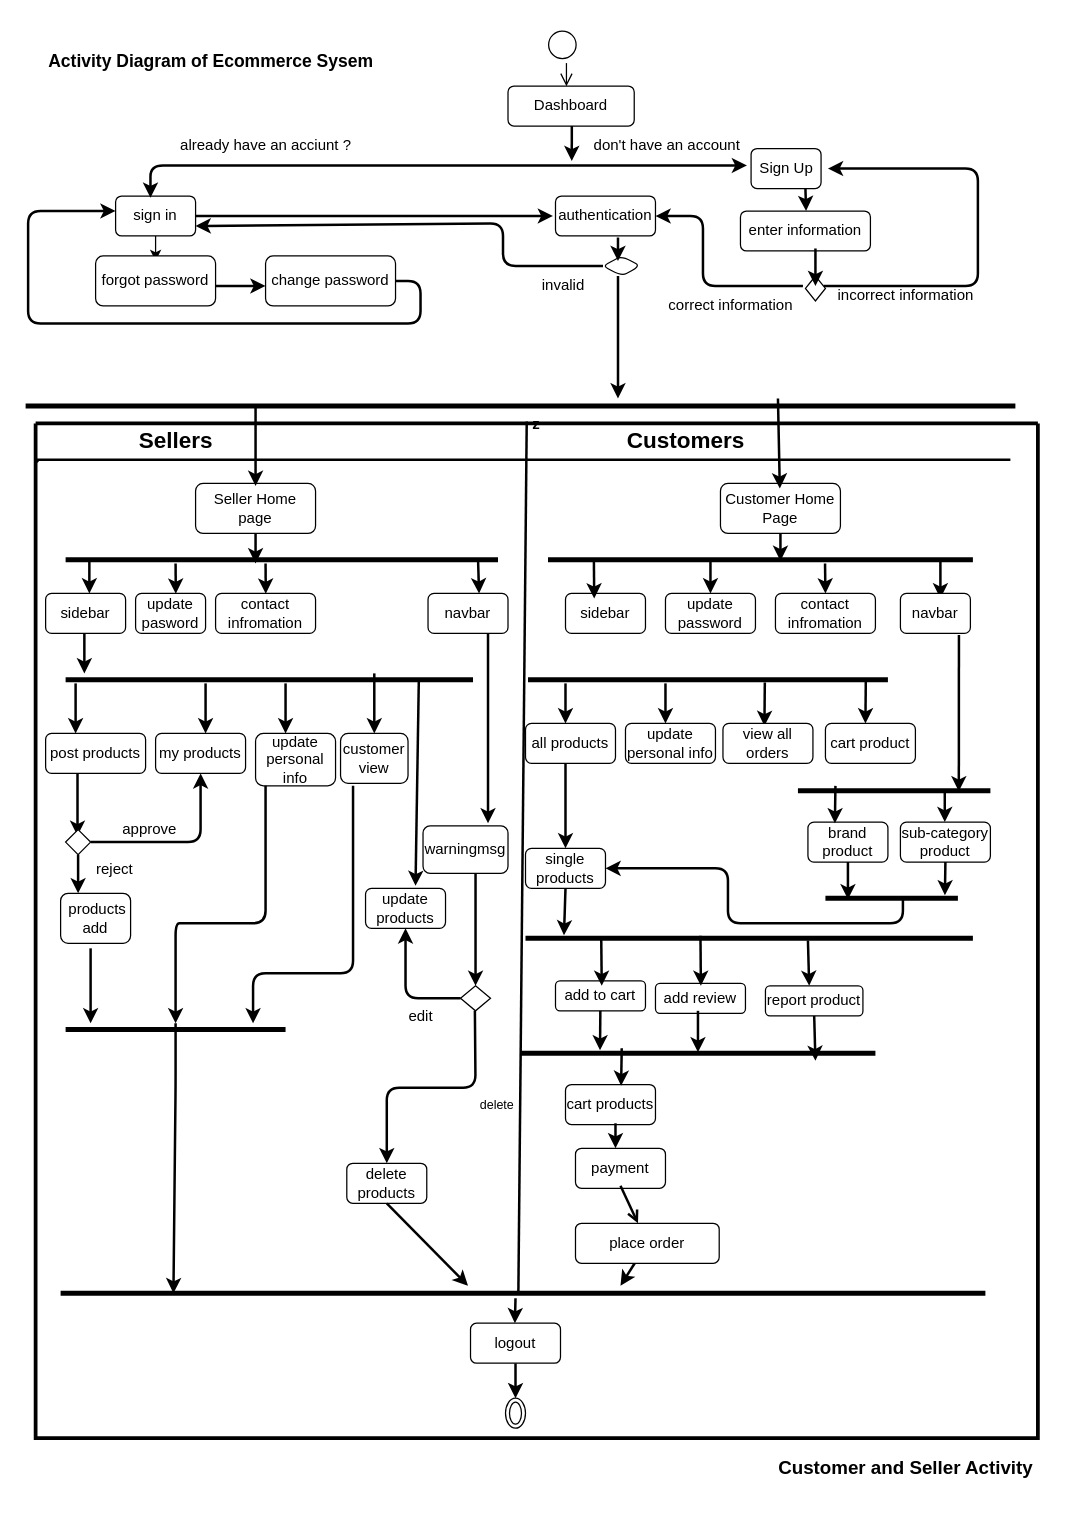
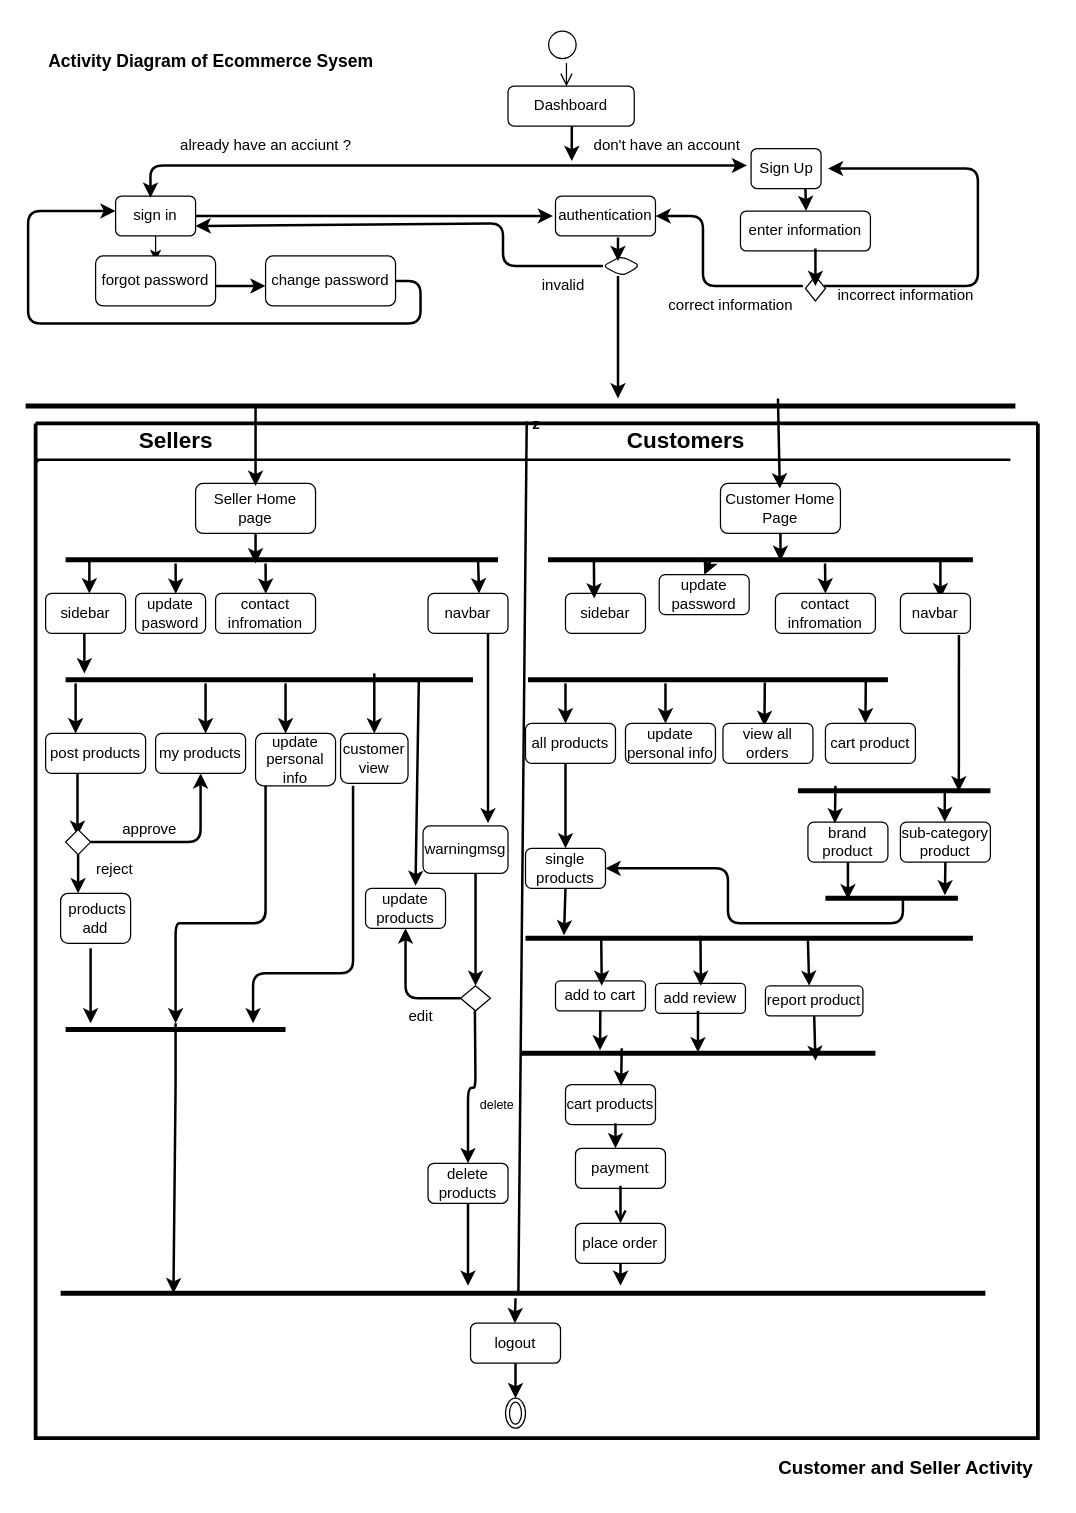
(711, 613) -> (704, 594)
(387, 1183) -> (468, 1183)
(648, 1243) -> (621, 1243)
